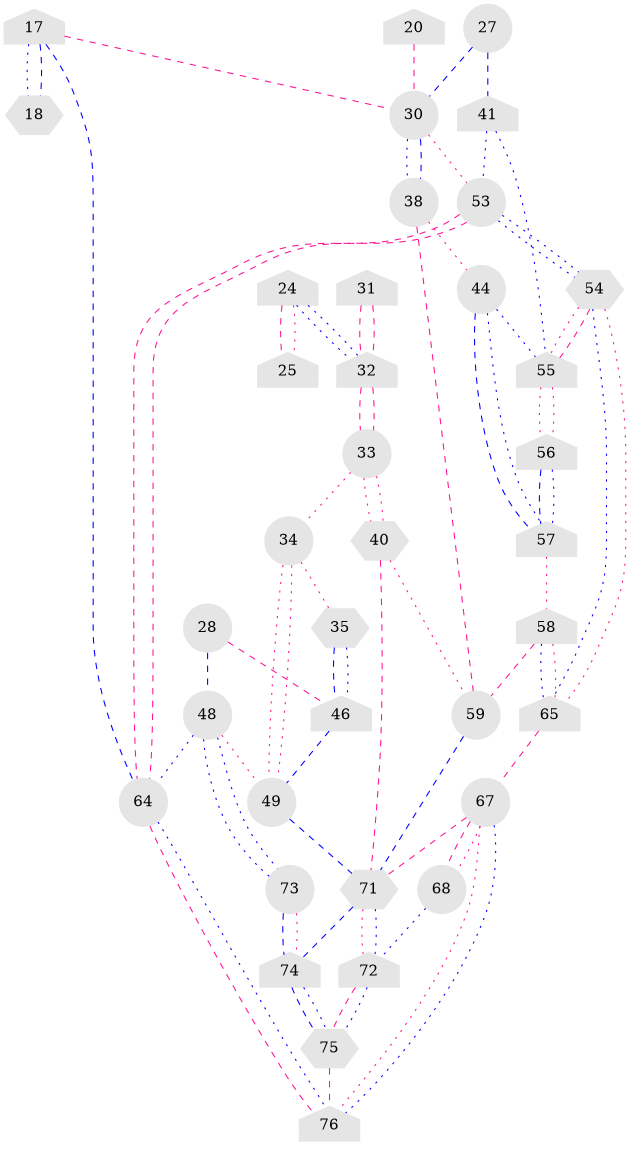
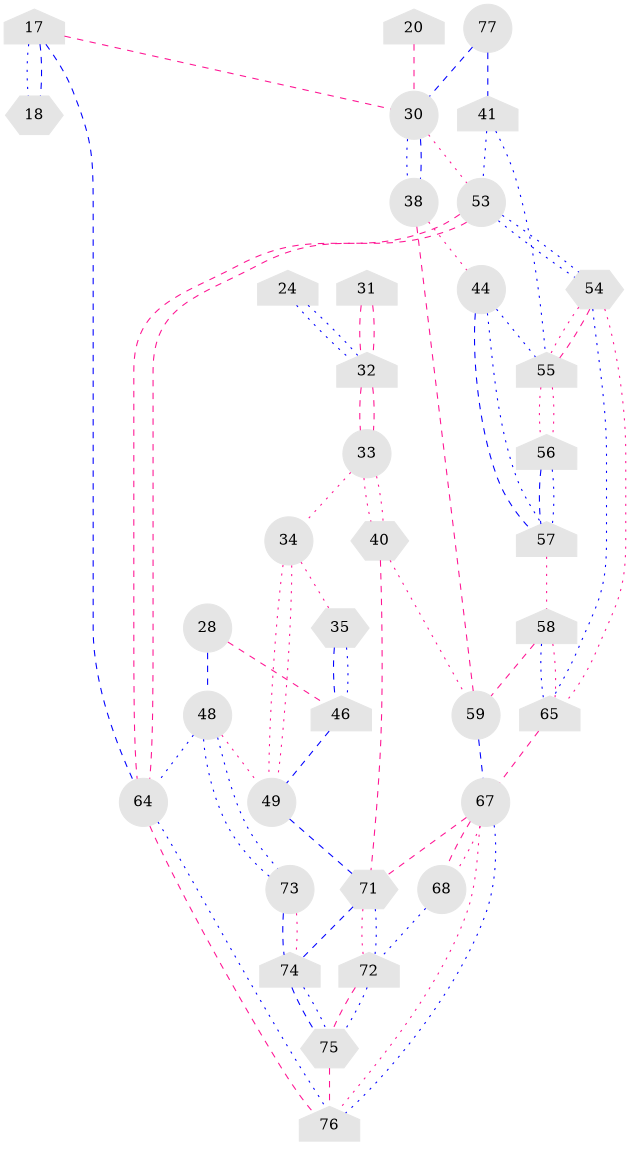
(488, 28) -> (488, 28)
(288, 372) -> none
(422, 803) -> (481, 759)
